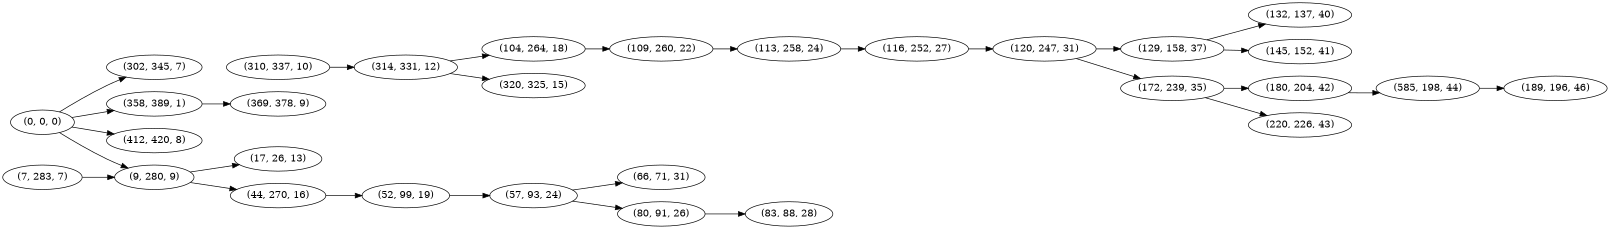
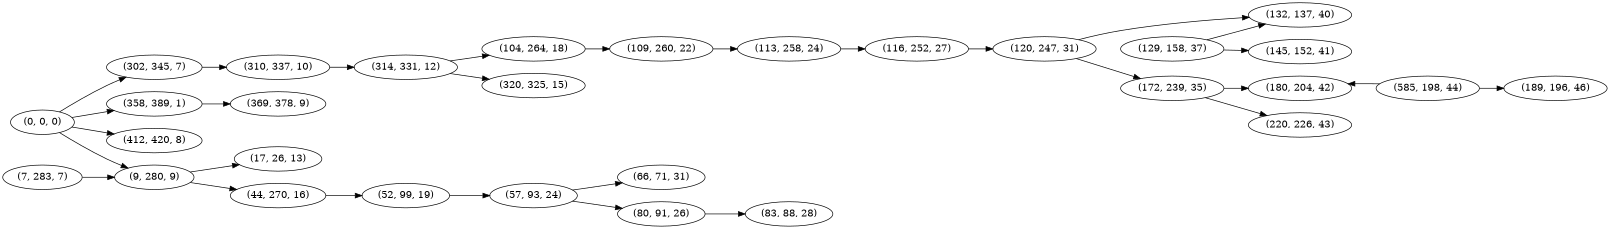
(1105, 49) -> (1160, 25)
none -> (211, 67)
(1360, 93) -> (1367, 84)
